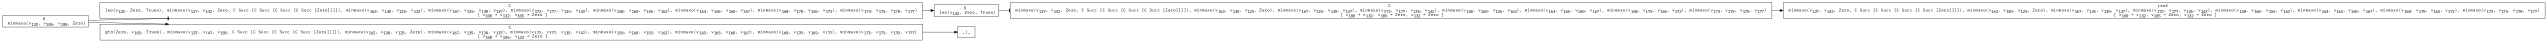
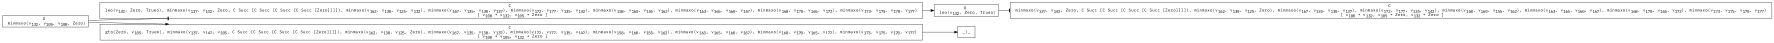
(2164, 10) -> none
